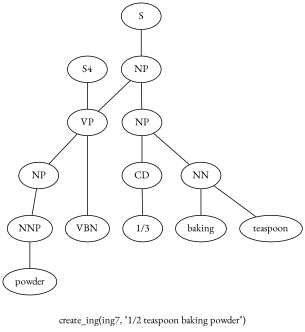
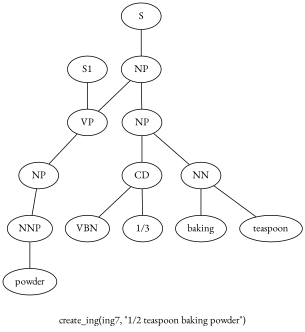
(87, 69) -> (87, 69)
(87, 176) -> (115, 202)
